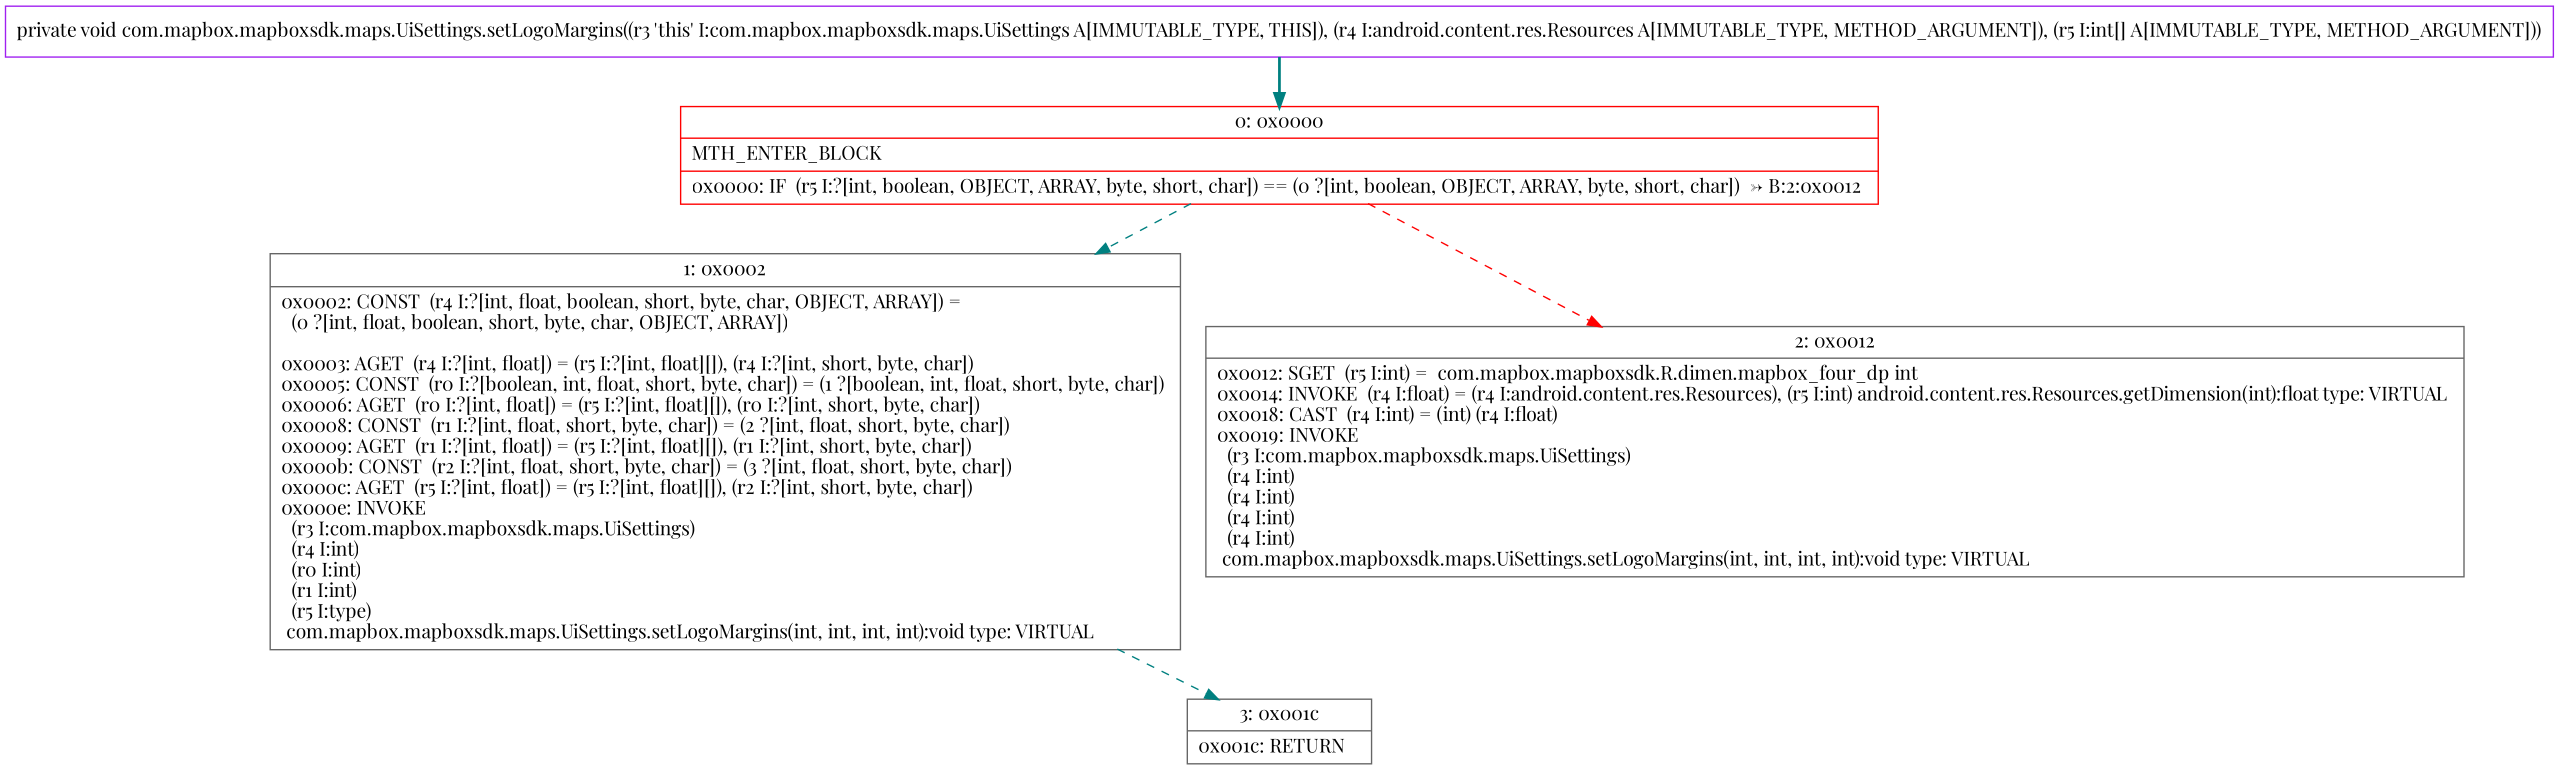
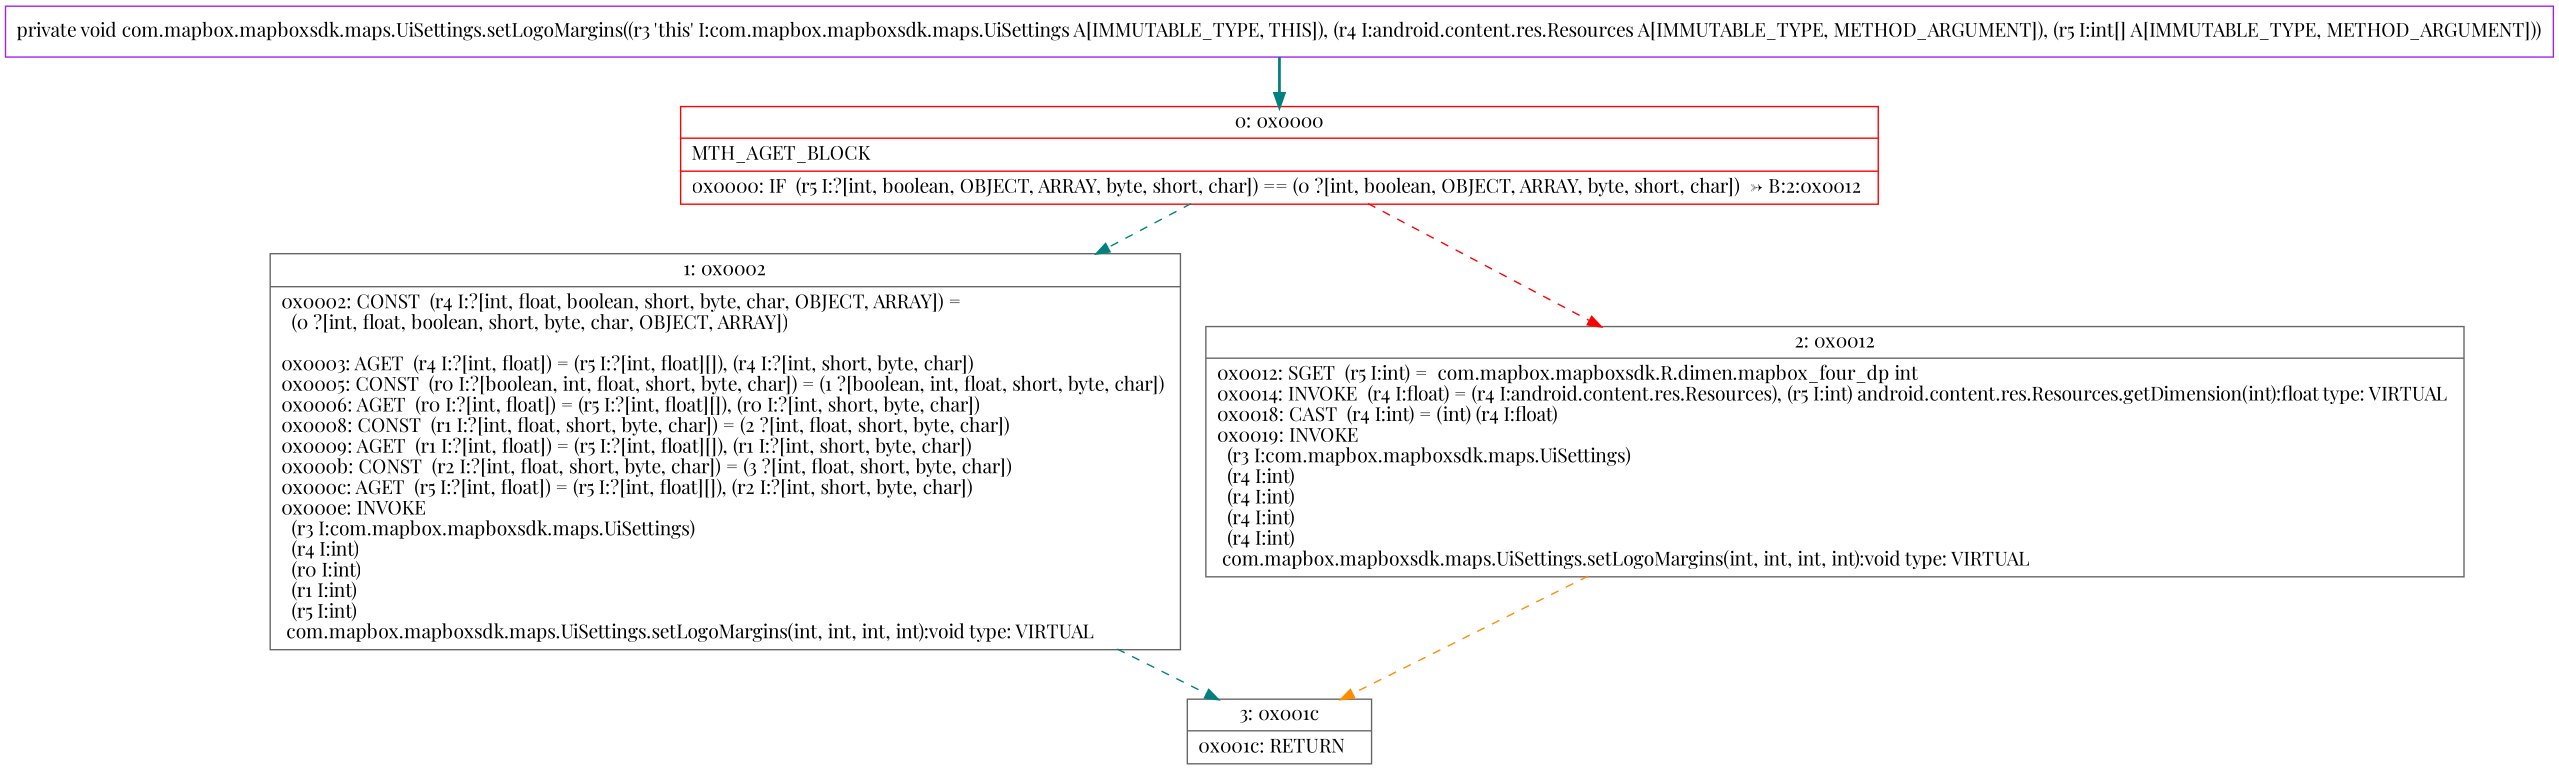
(787, 154) -> (781, 154)
(327, 612) -> (319, 612)
none -> (1470, 635)
